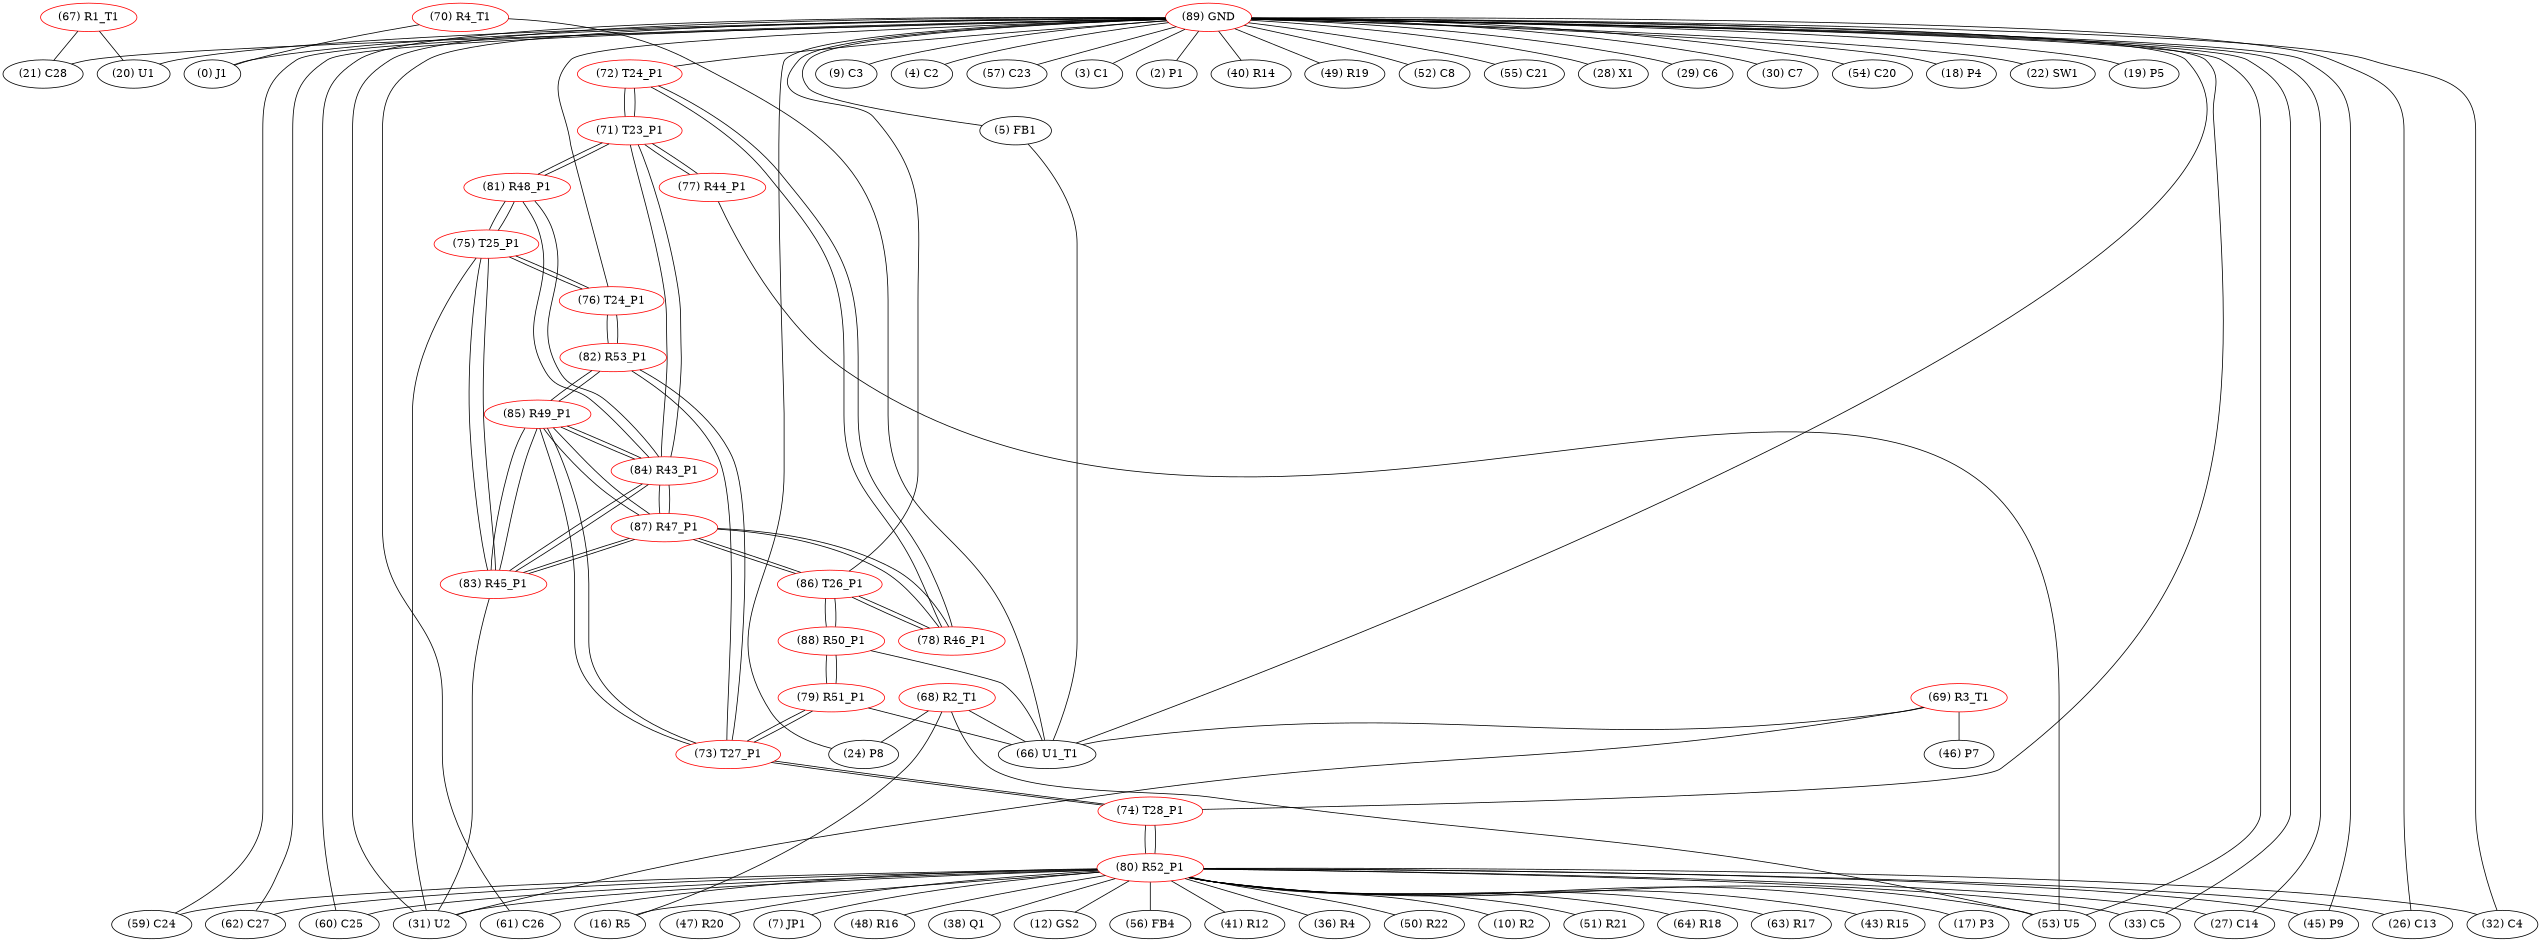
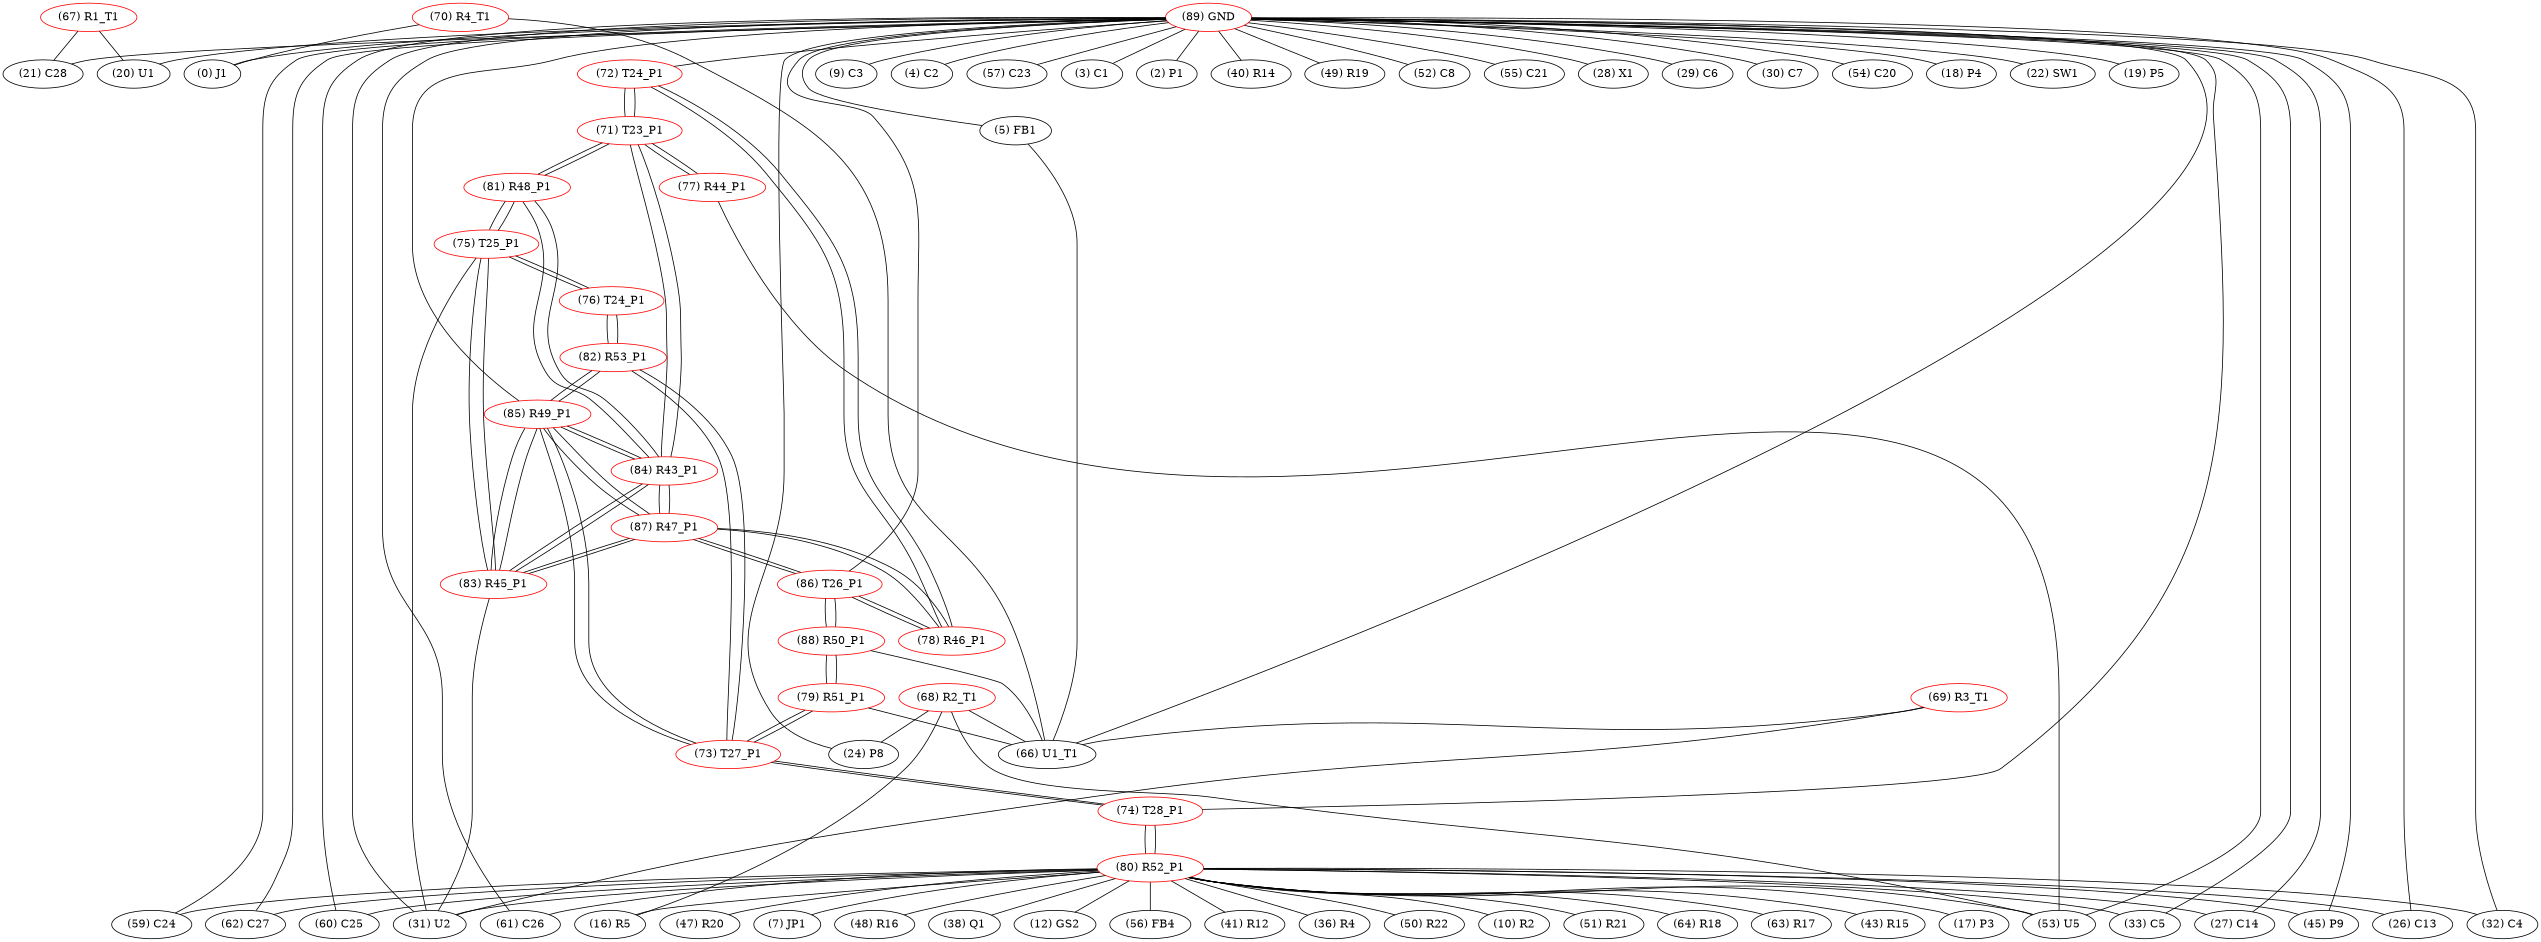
(749, 37) -> (617, 48)
(1959, 754) -> none
